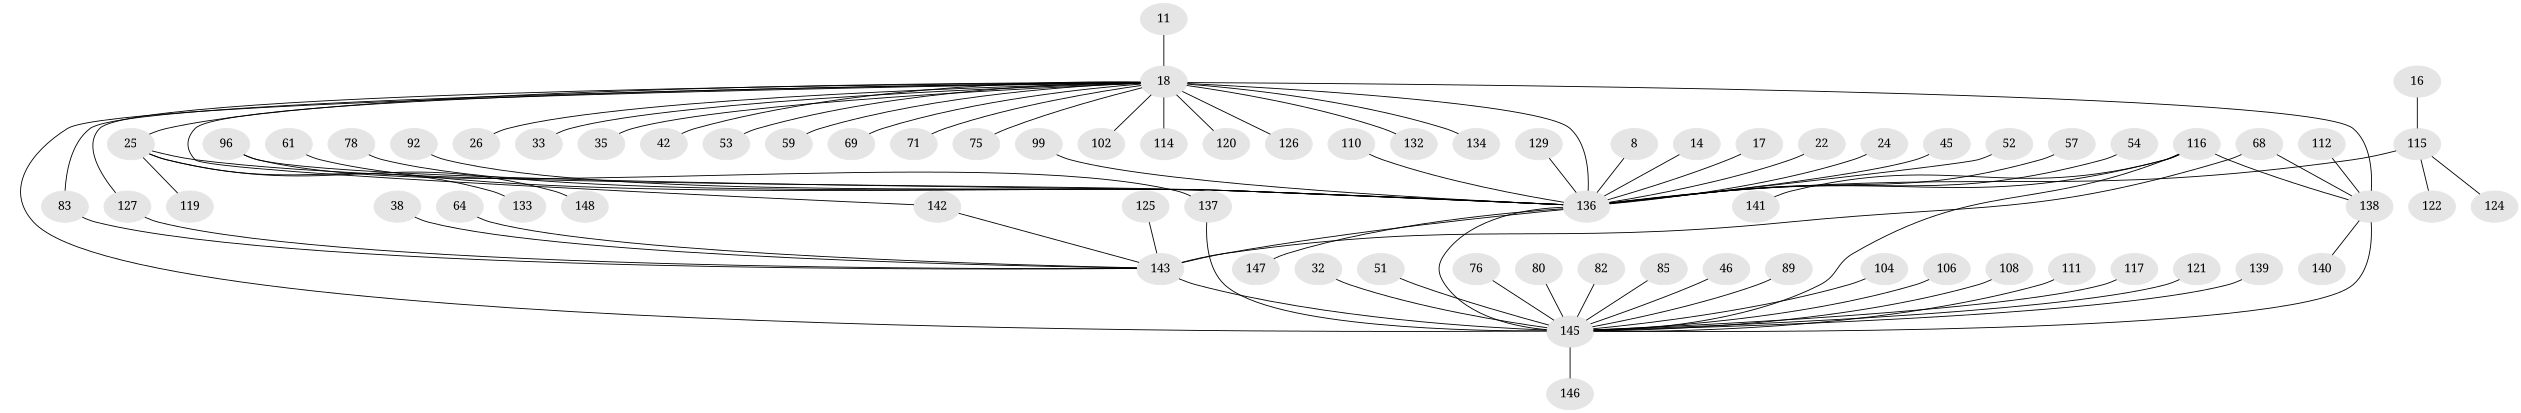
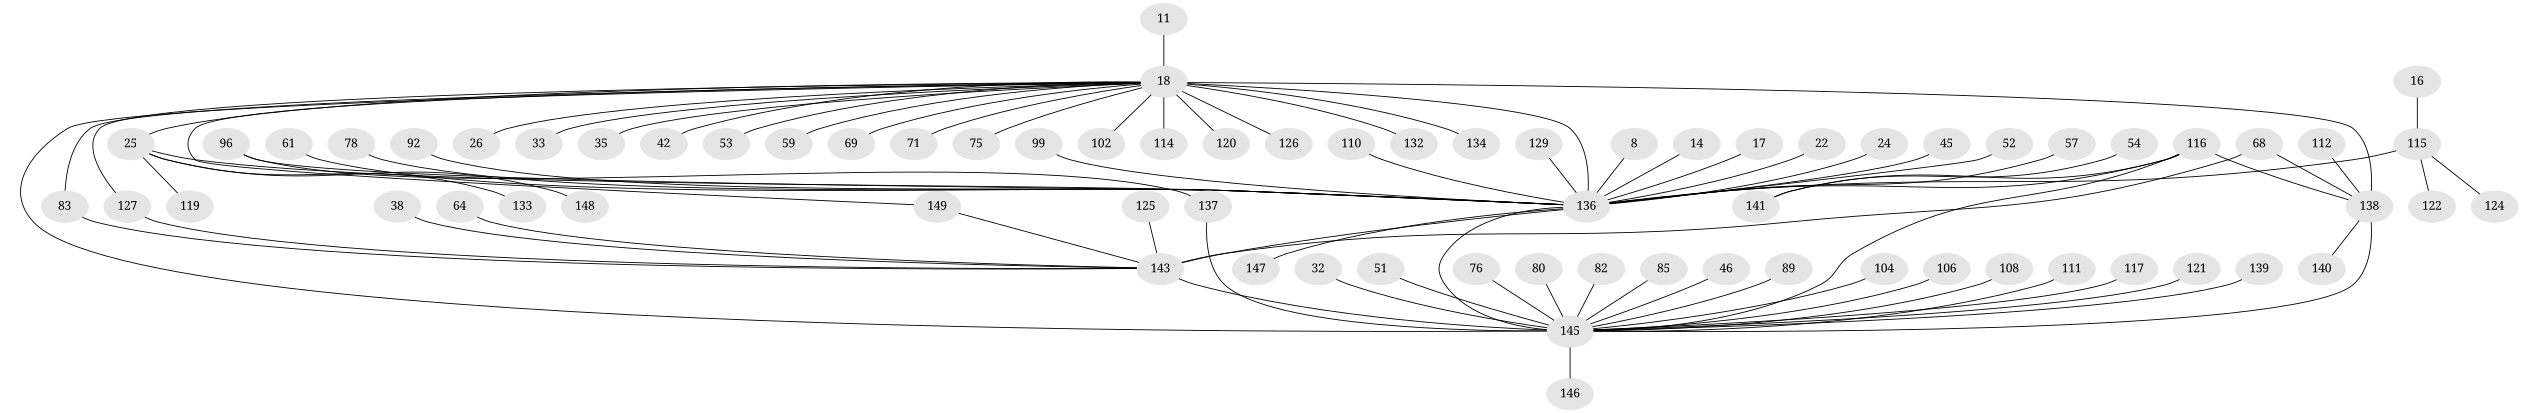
(1864, 186) -> (1946, 177)
(937, 207) -> (937, 207)
